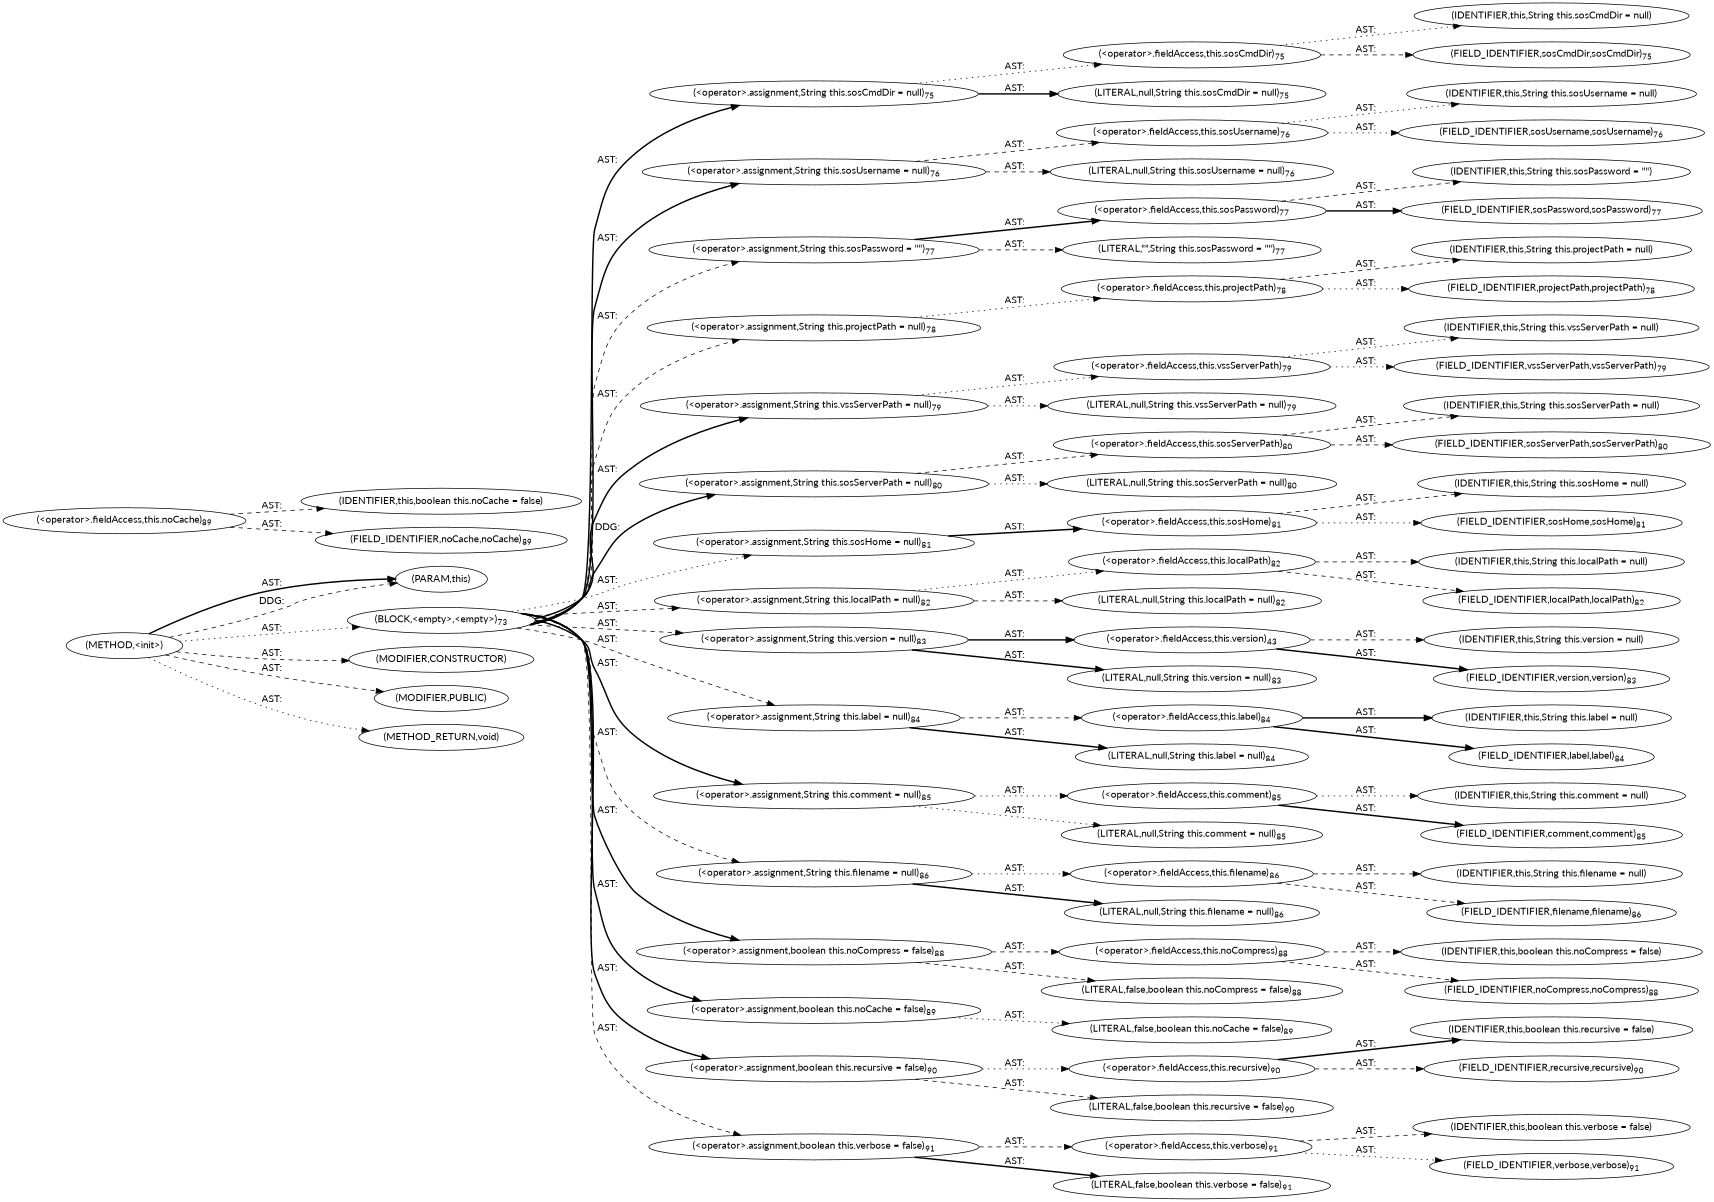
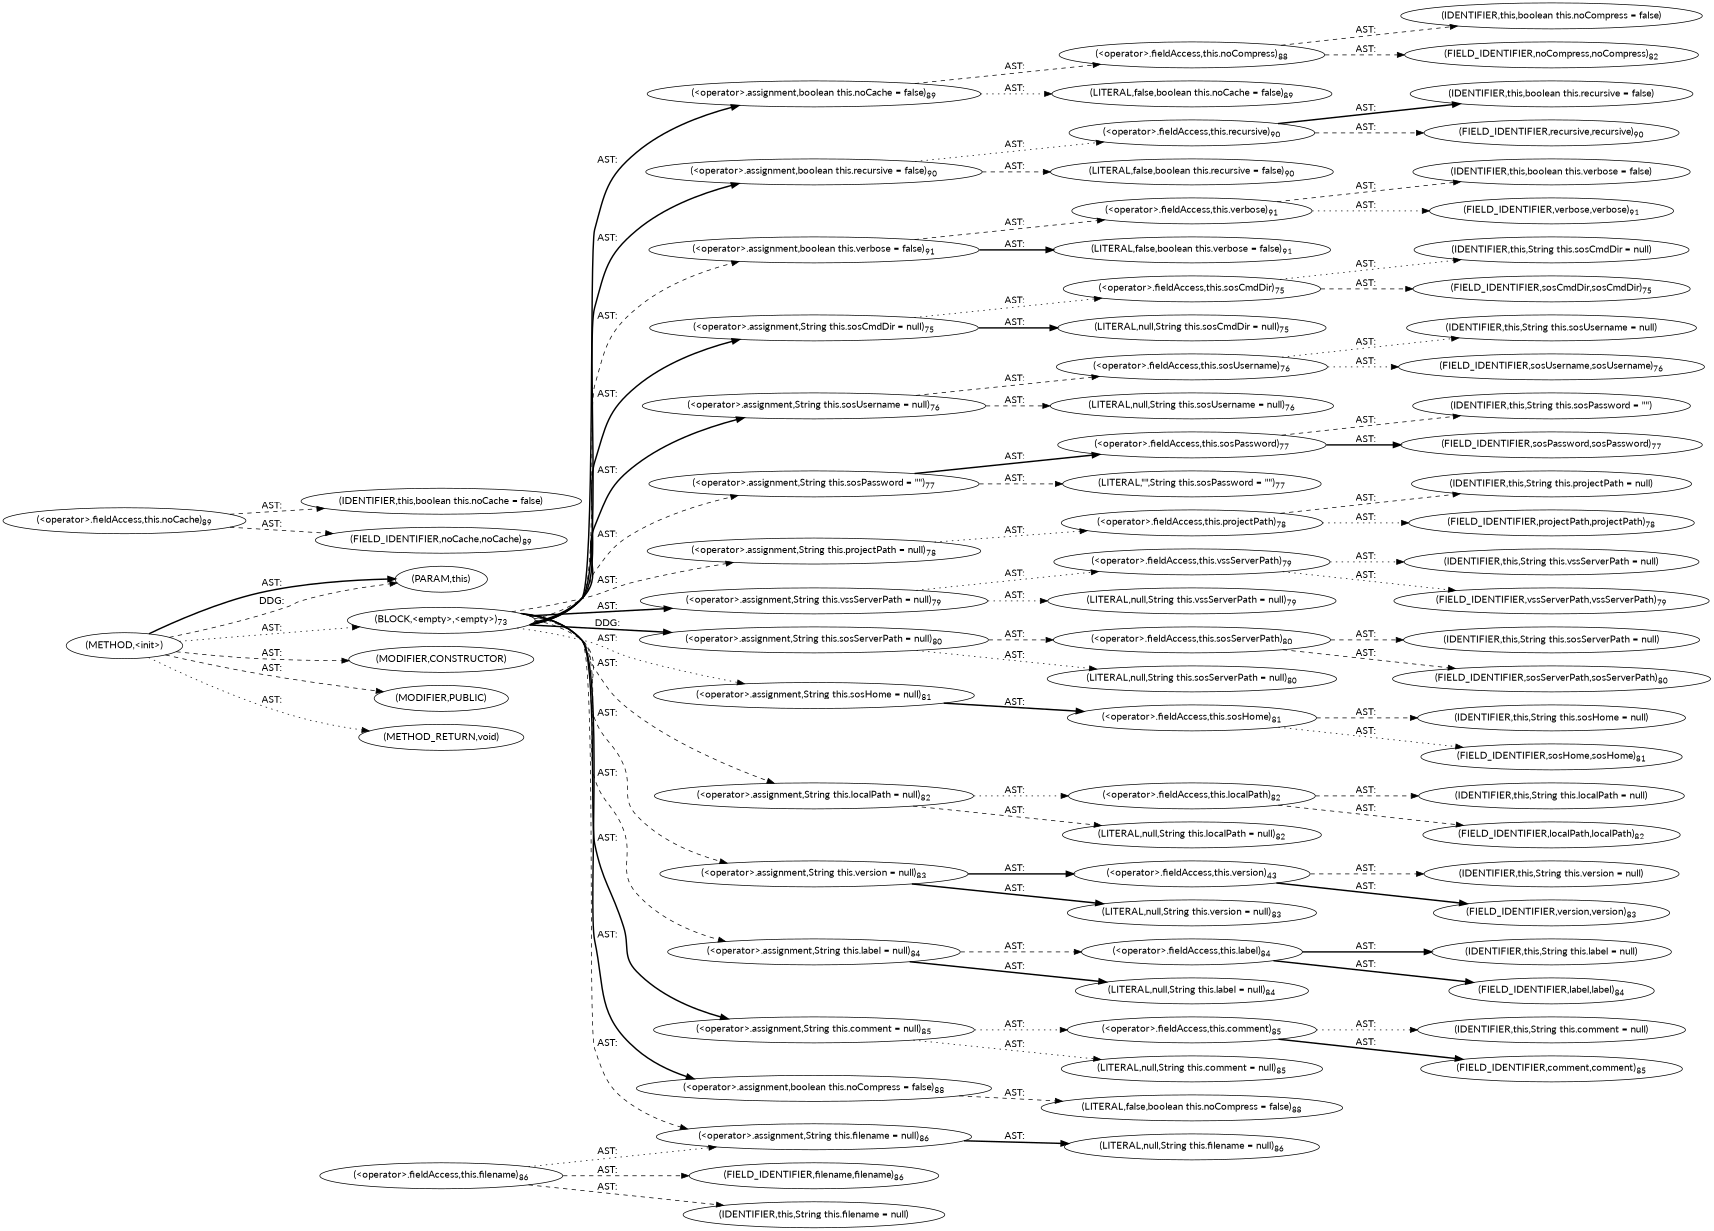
(1017, 874) -> (619, 1157)
(1022, 952) -> (1004, 74)
(1654, 990) -> (1654, 54)
